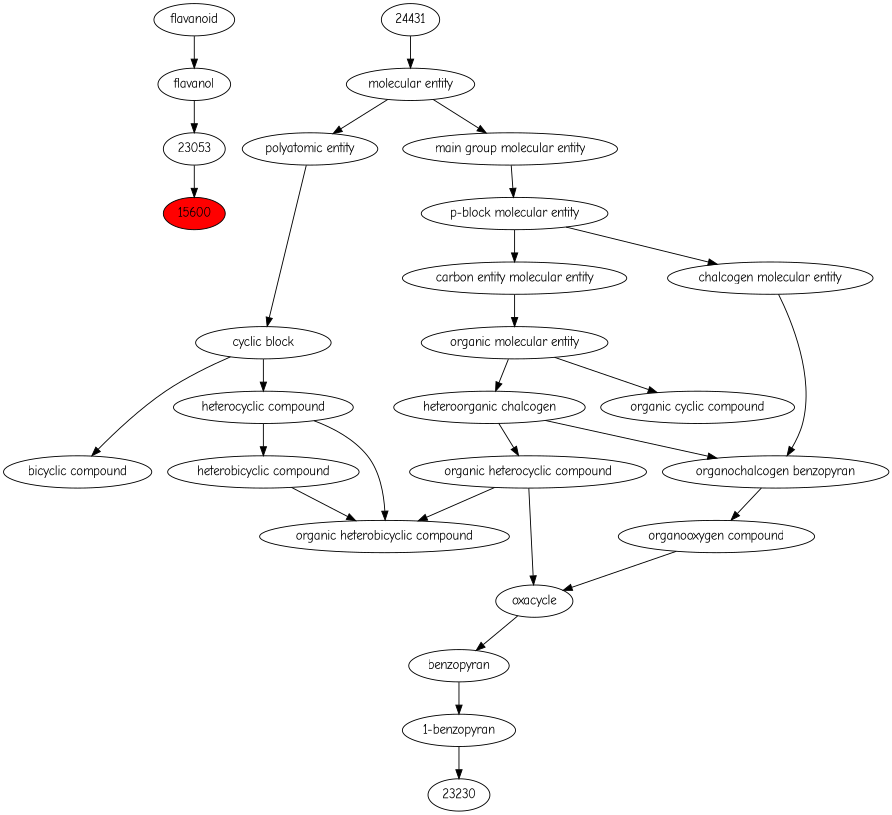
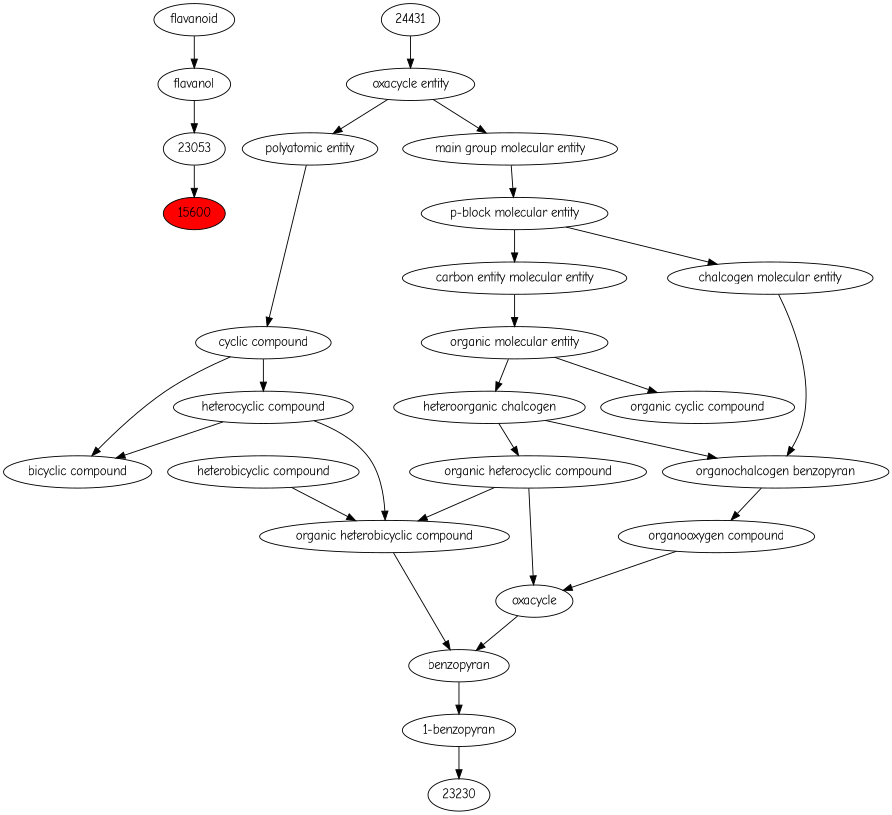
(411, 84) -> (411, 84)
(263, 343) -> (263, 343)
(263, 435) -> (174, 438)
none -> (420, 597)
